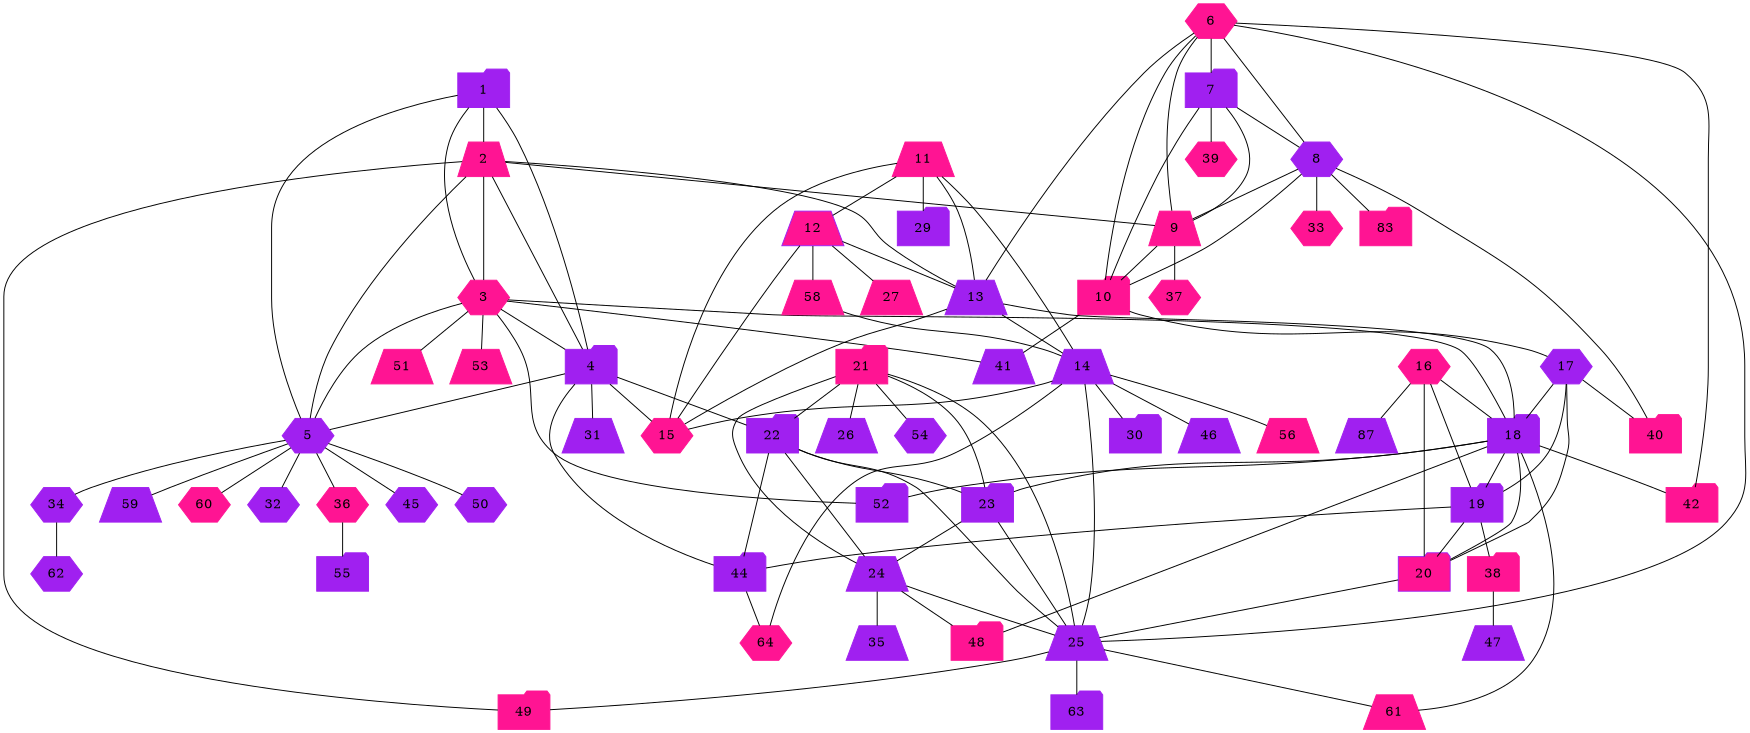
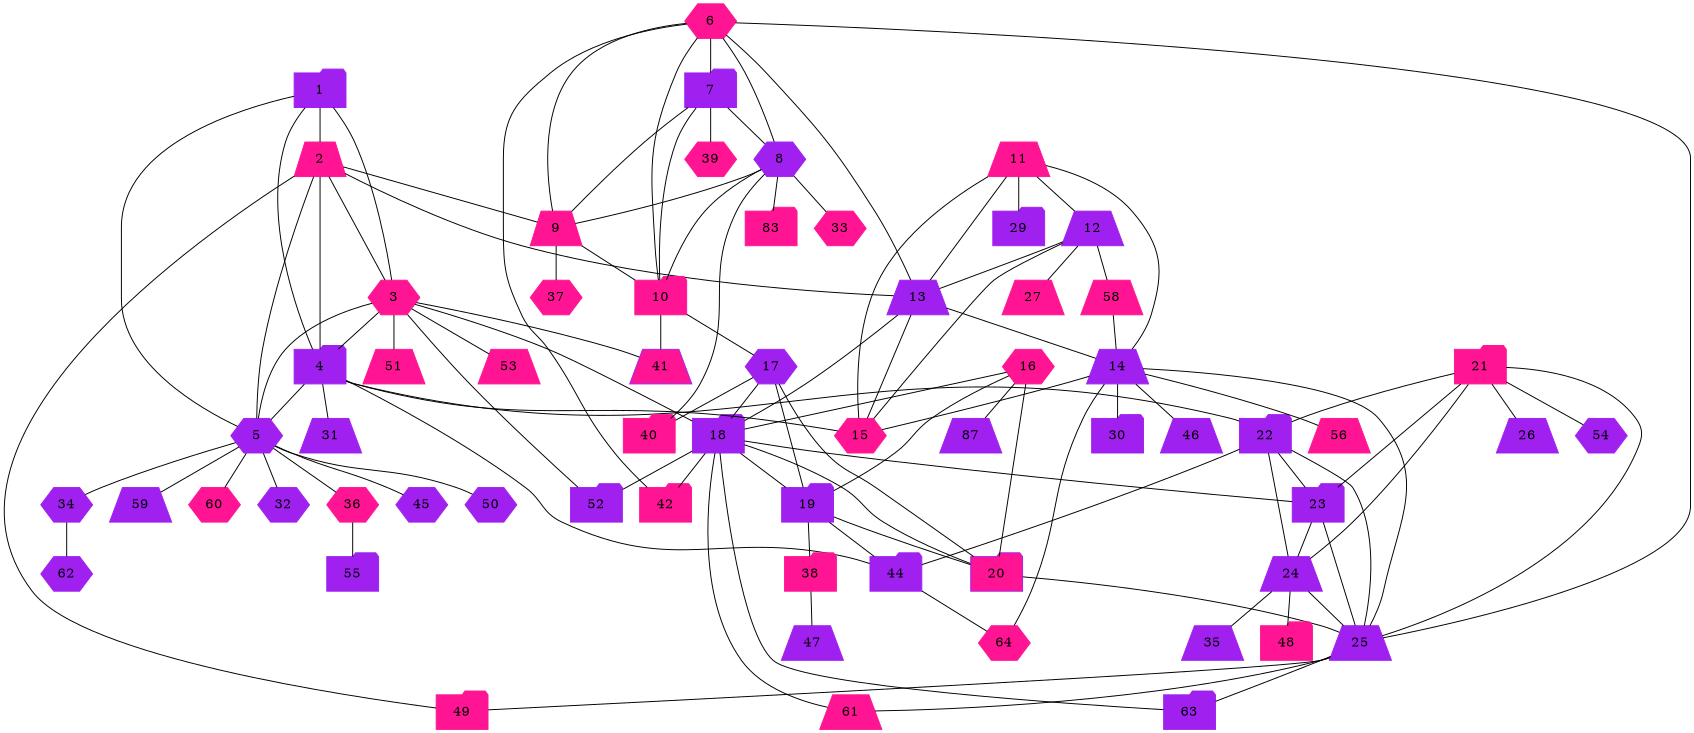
(813, 228) -> (1093, 228)
(1004, 367) -> (661, 367)
(1245, 539) -> (859, 682)
